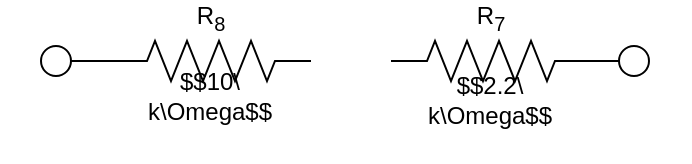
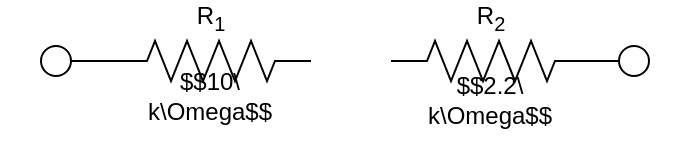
(212, 21) -> (212, 21)
(492, 21) -> (492, 21)
